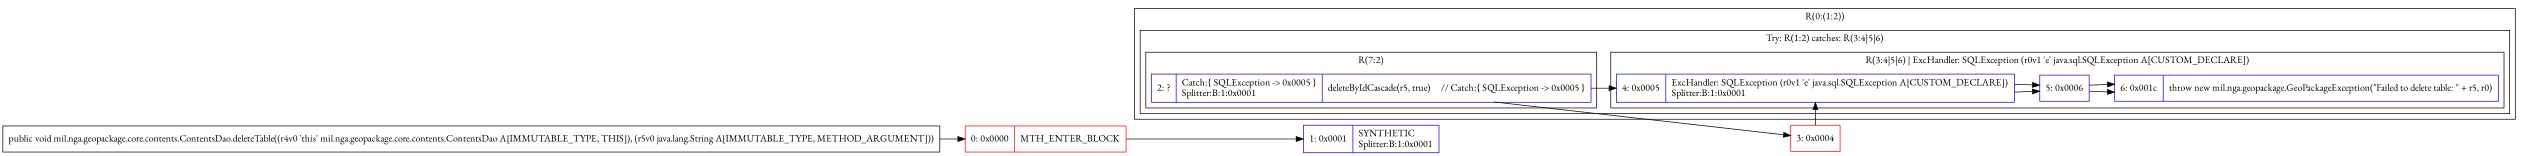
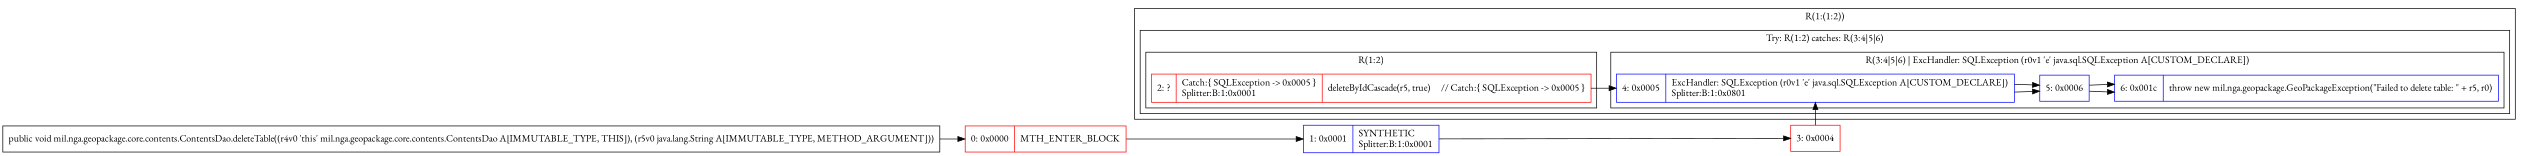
(1825, 17) -> (1825, 17)
(1371, 60) -> (1371, 60)
(1371, 88) -> (1371, 88)
(1709, 93) -> (1709, 93)
(1689, 124) -> (1611, 139)
